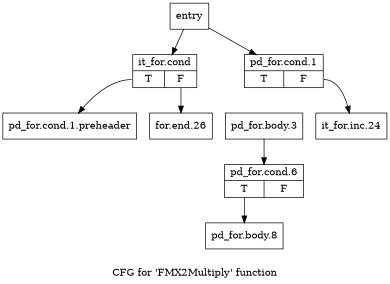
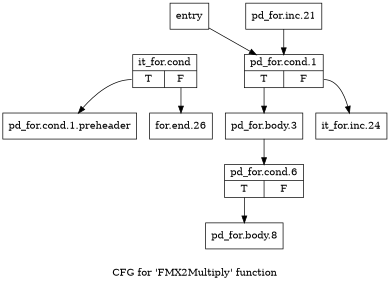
none -> (284, 16)
(179, 39) -> none
none -> (264, 97)
